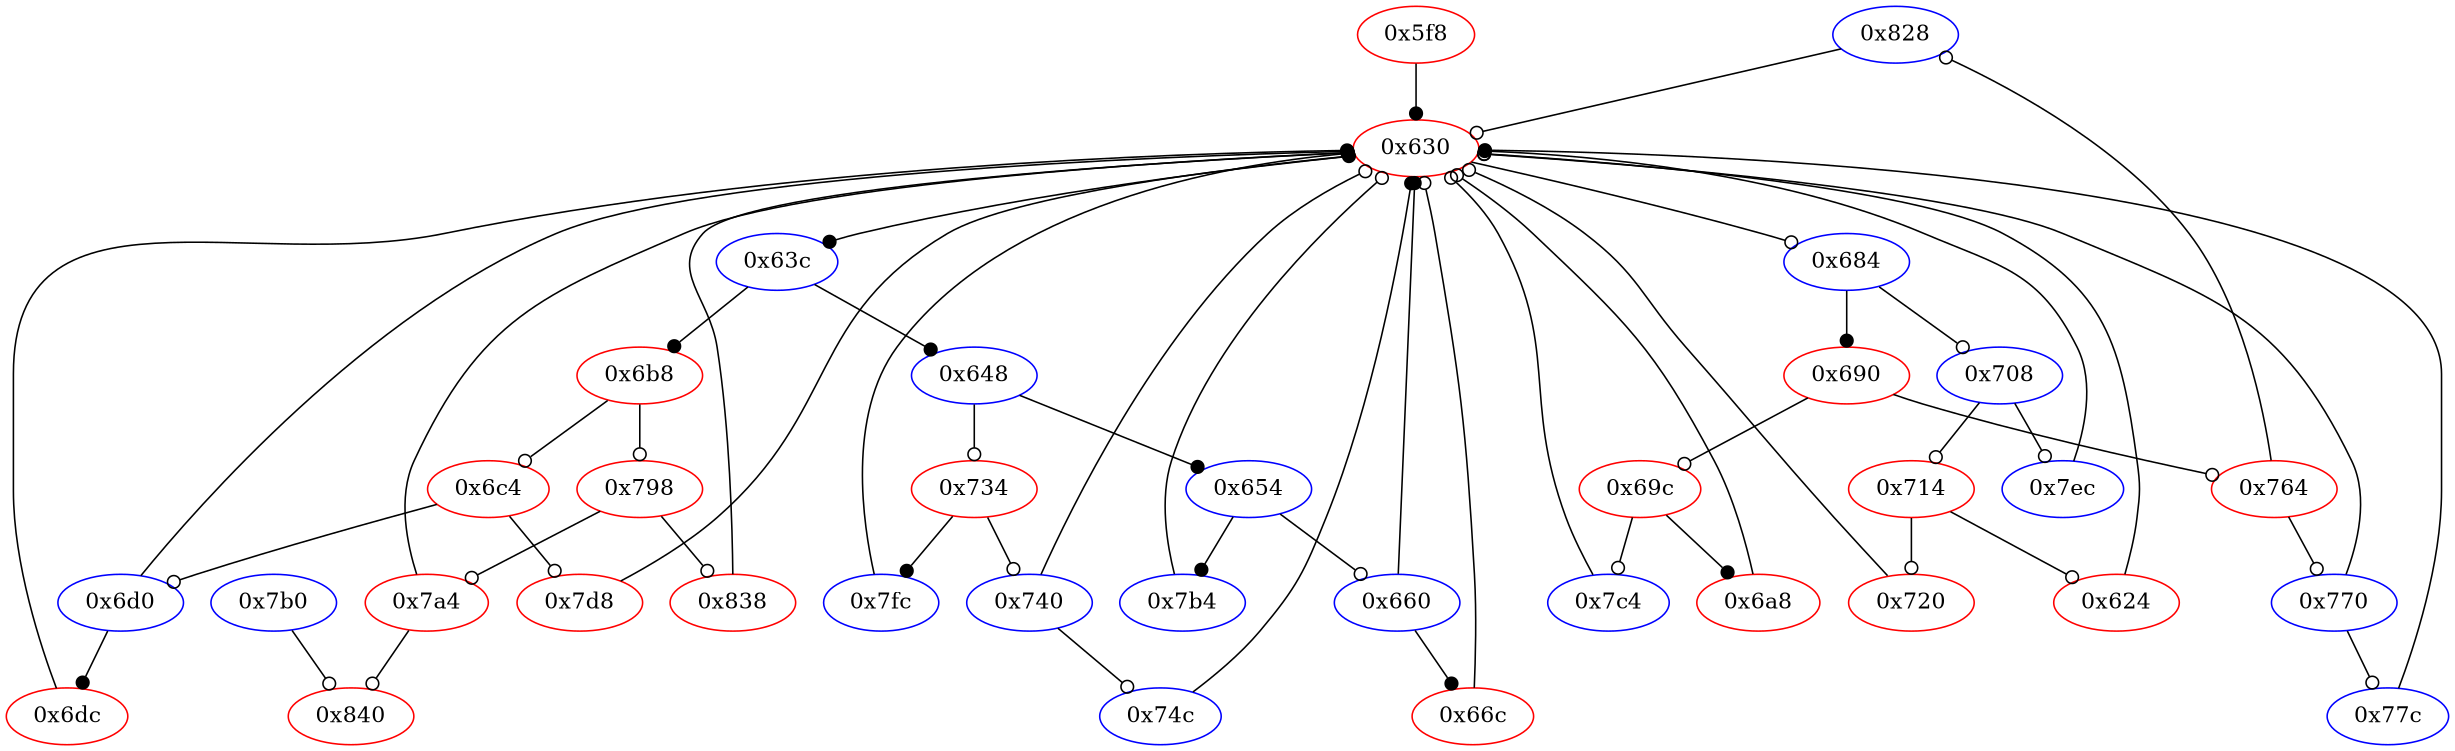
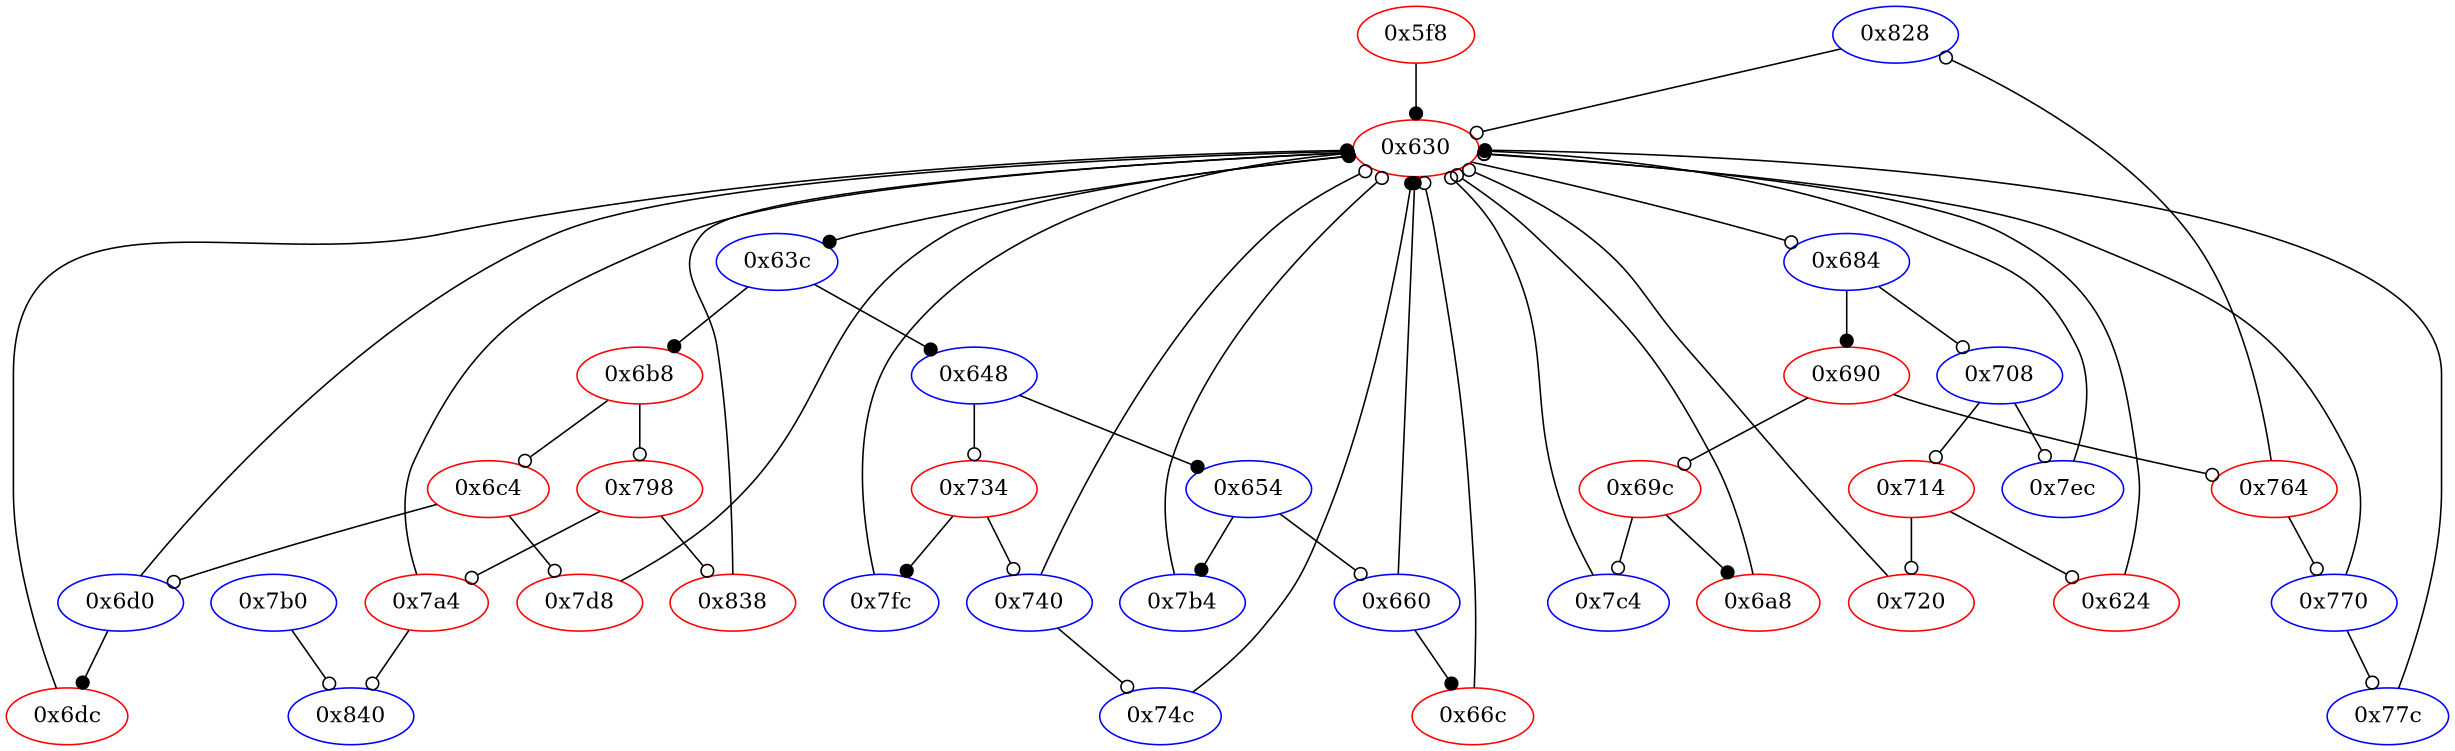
(351, 716) -> (351, 716)
